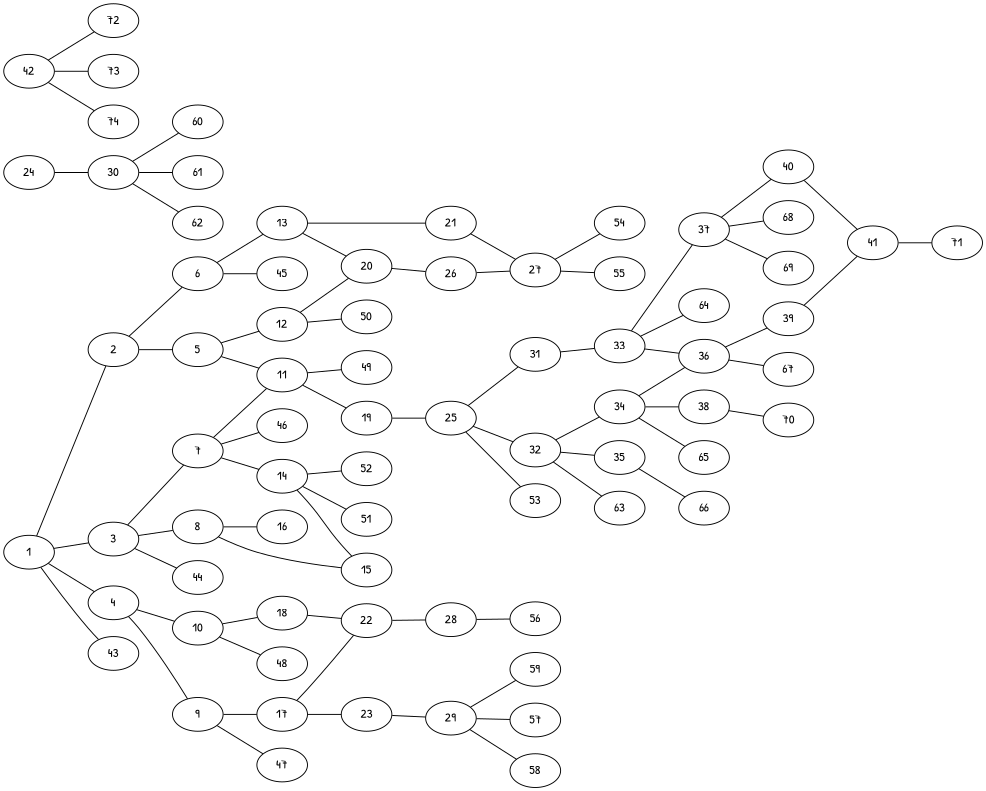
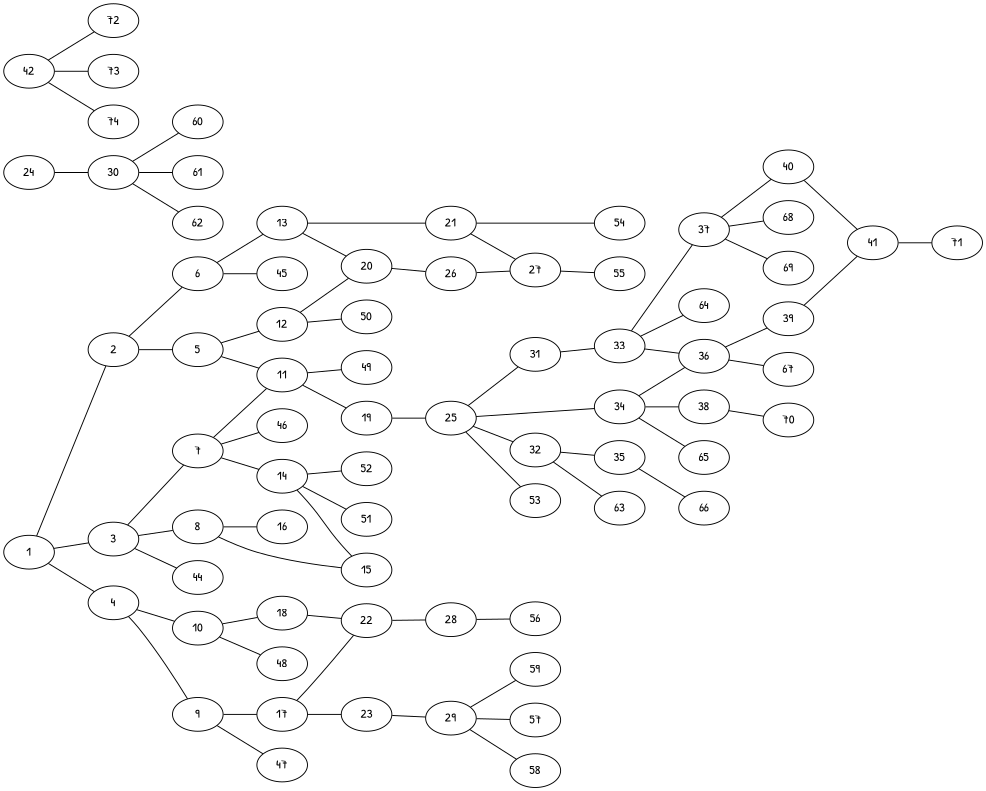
(577, 247) -> (535, 223)
(578, 428) -> (535, 413)
(113, 653) -> none
